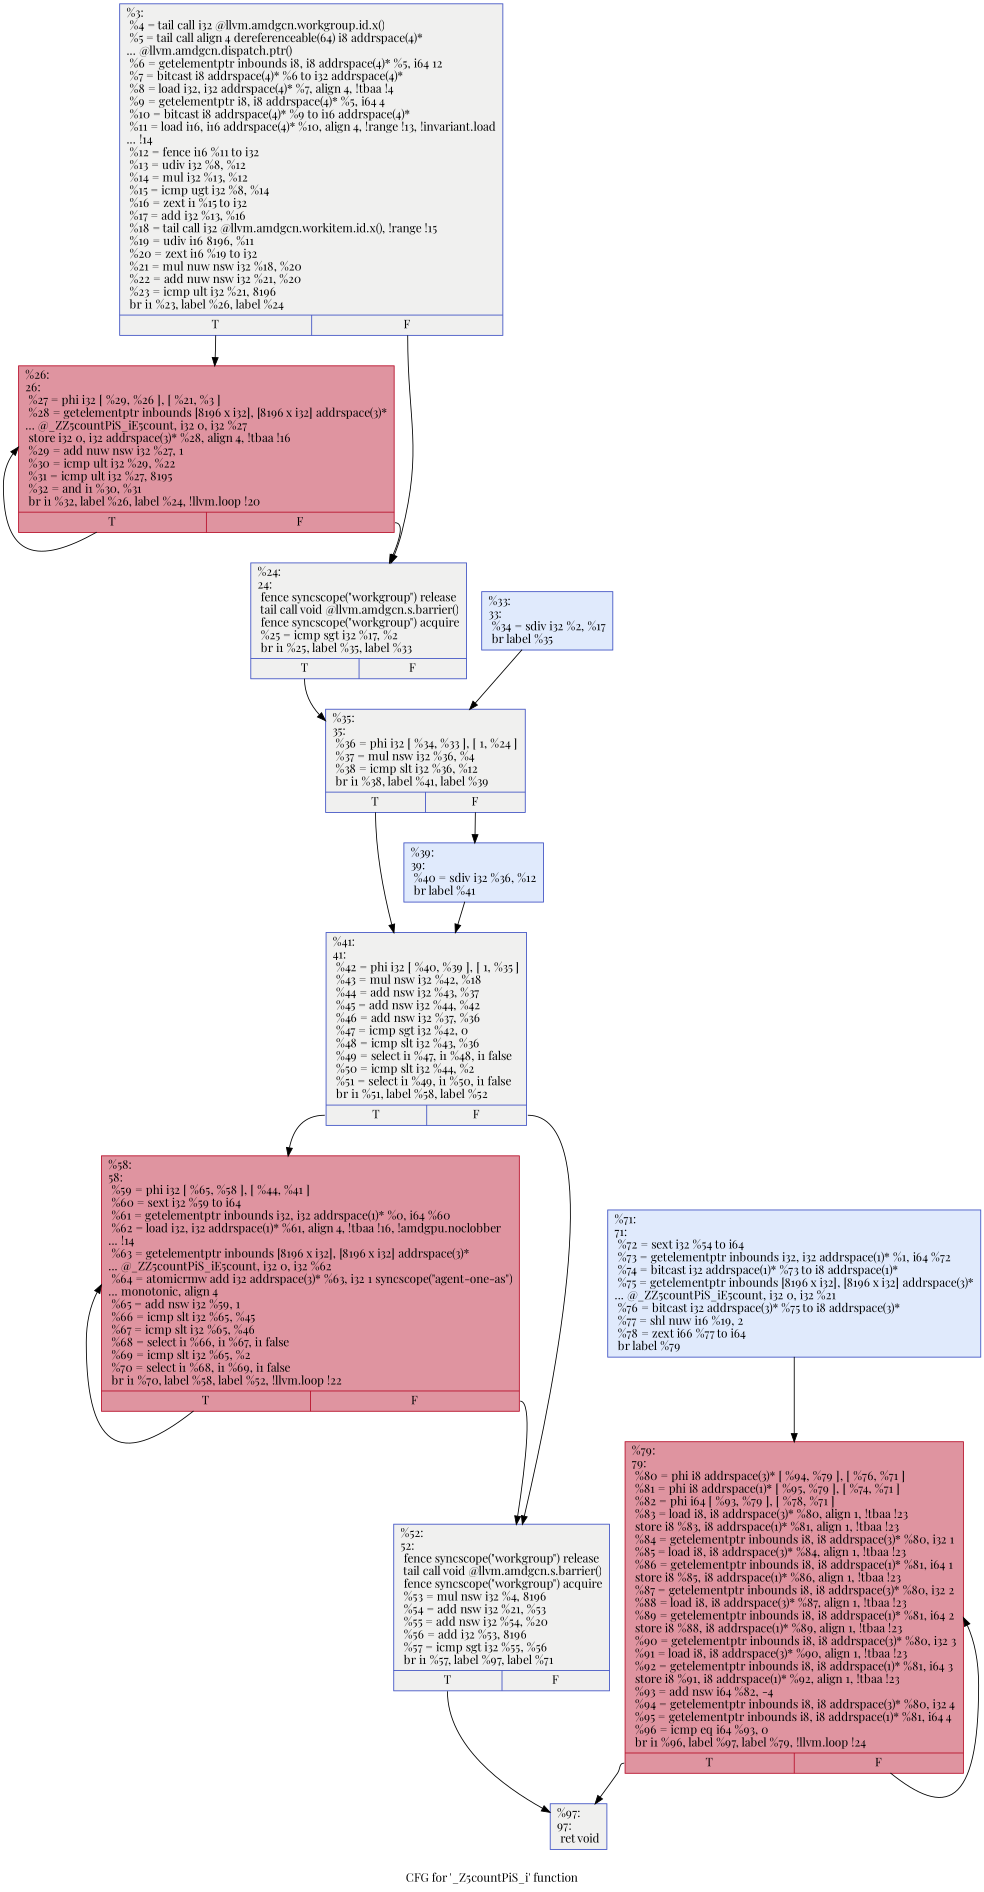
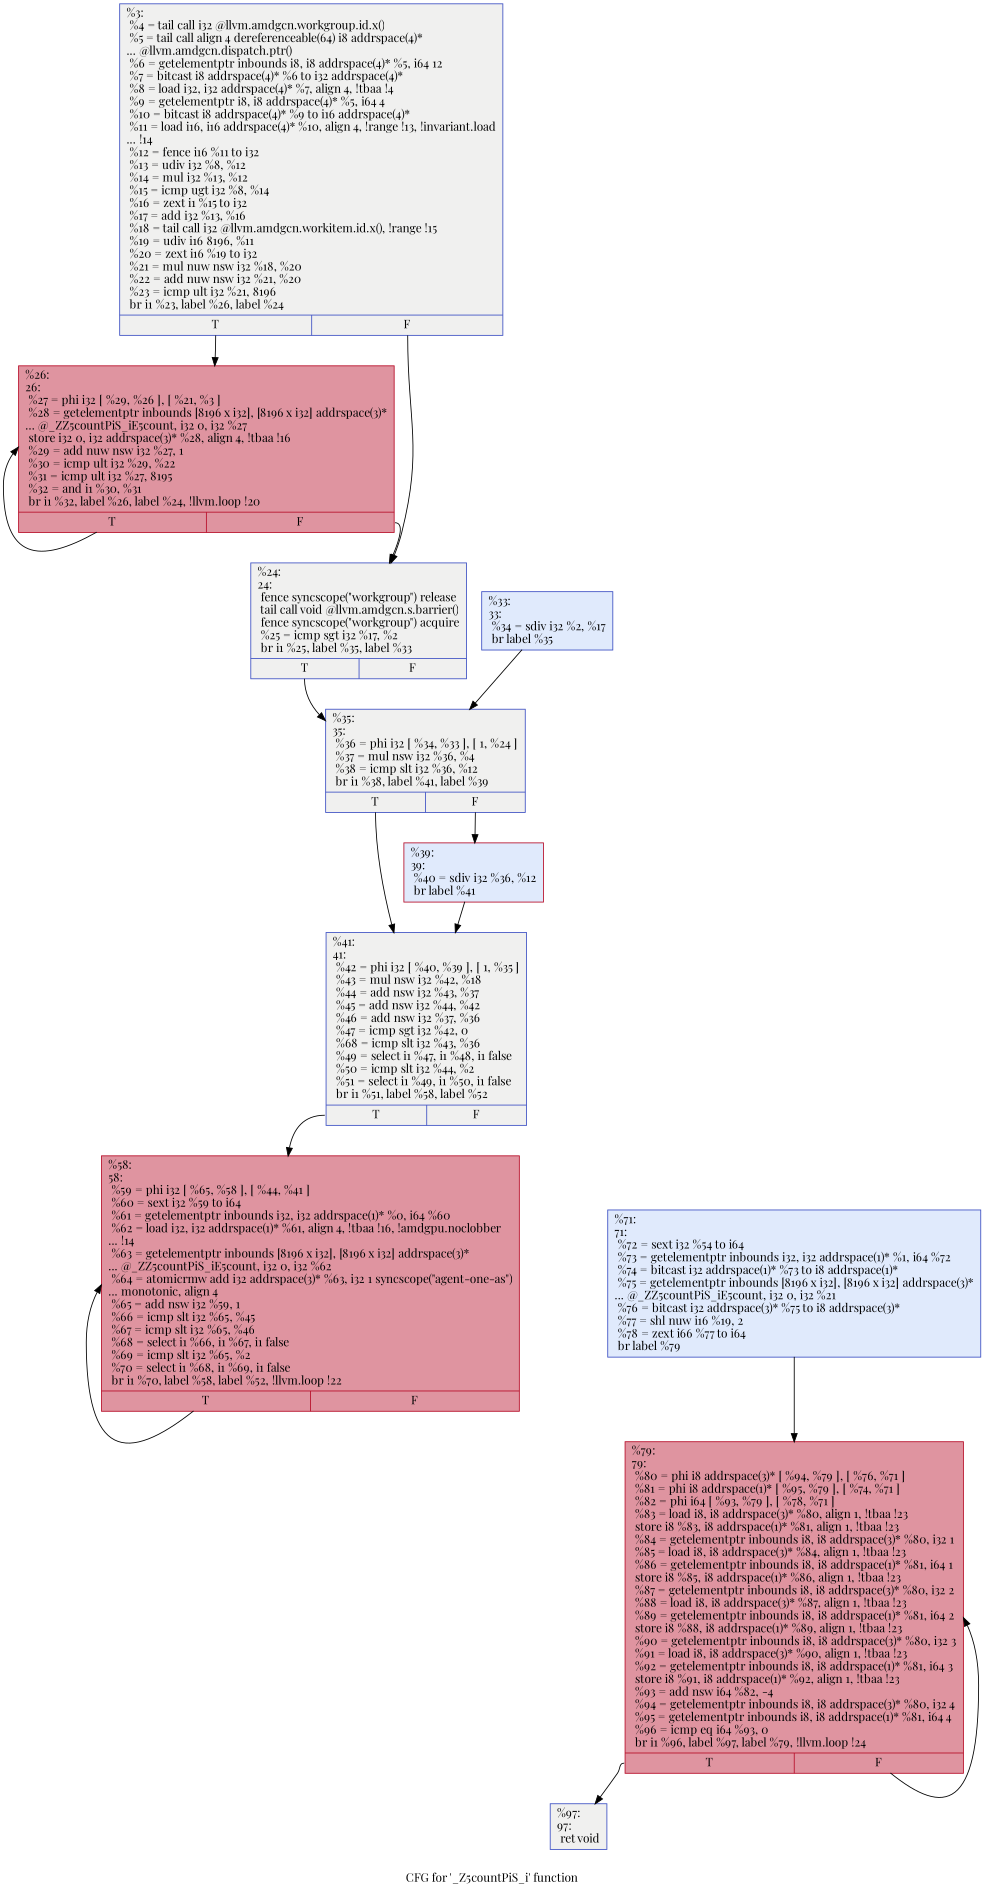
(474, 872) -> (474, 872)
(406, 1044) -> (407, 1044)
(502, 1608) -> none
